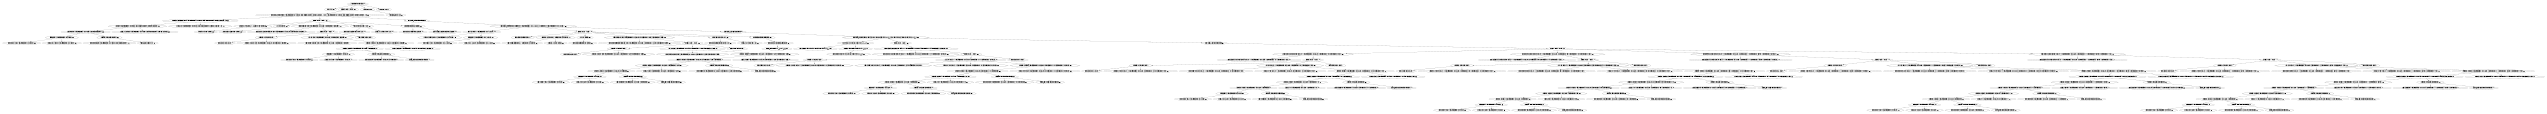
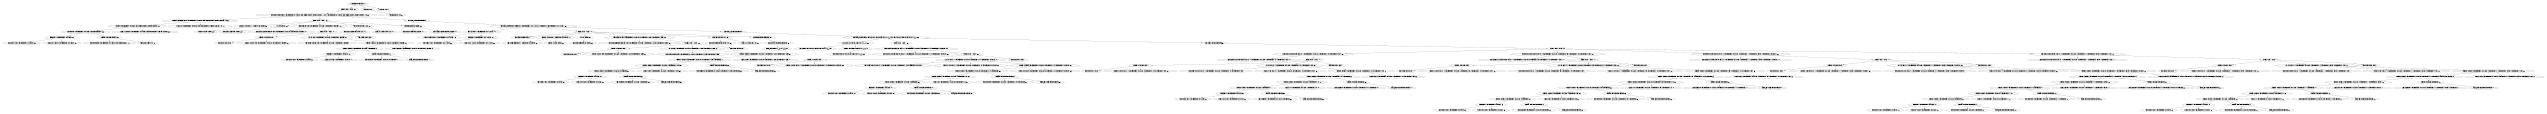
(331, 10) -> none
